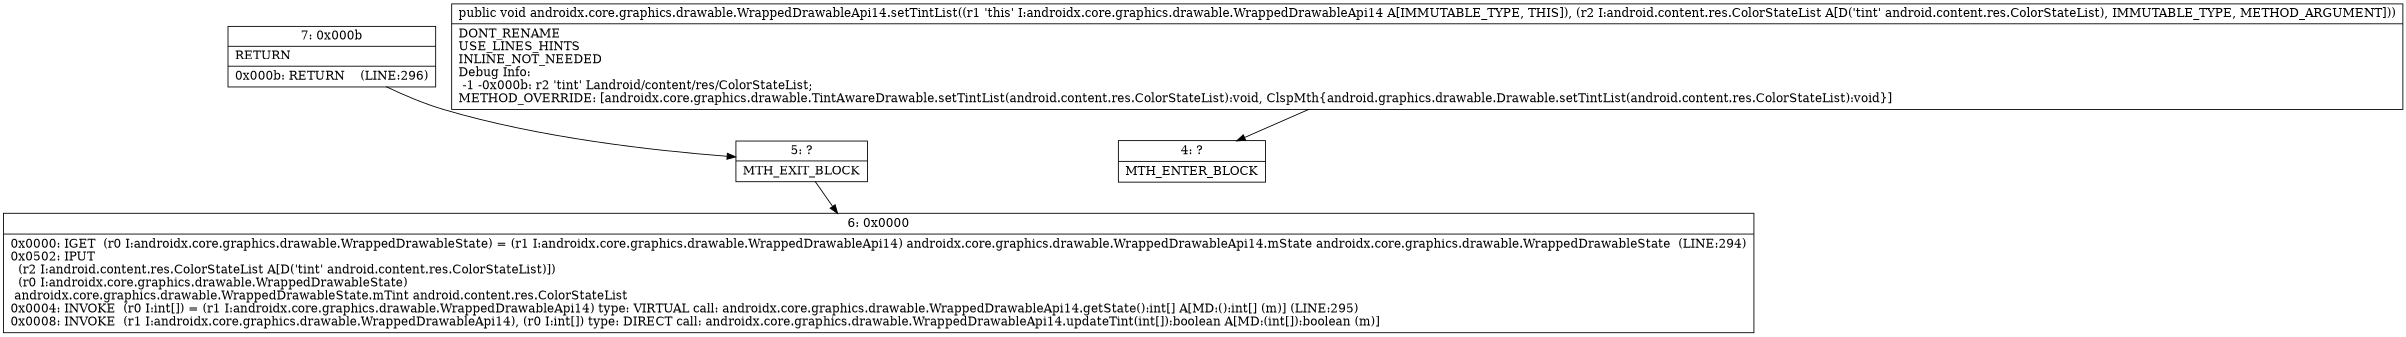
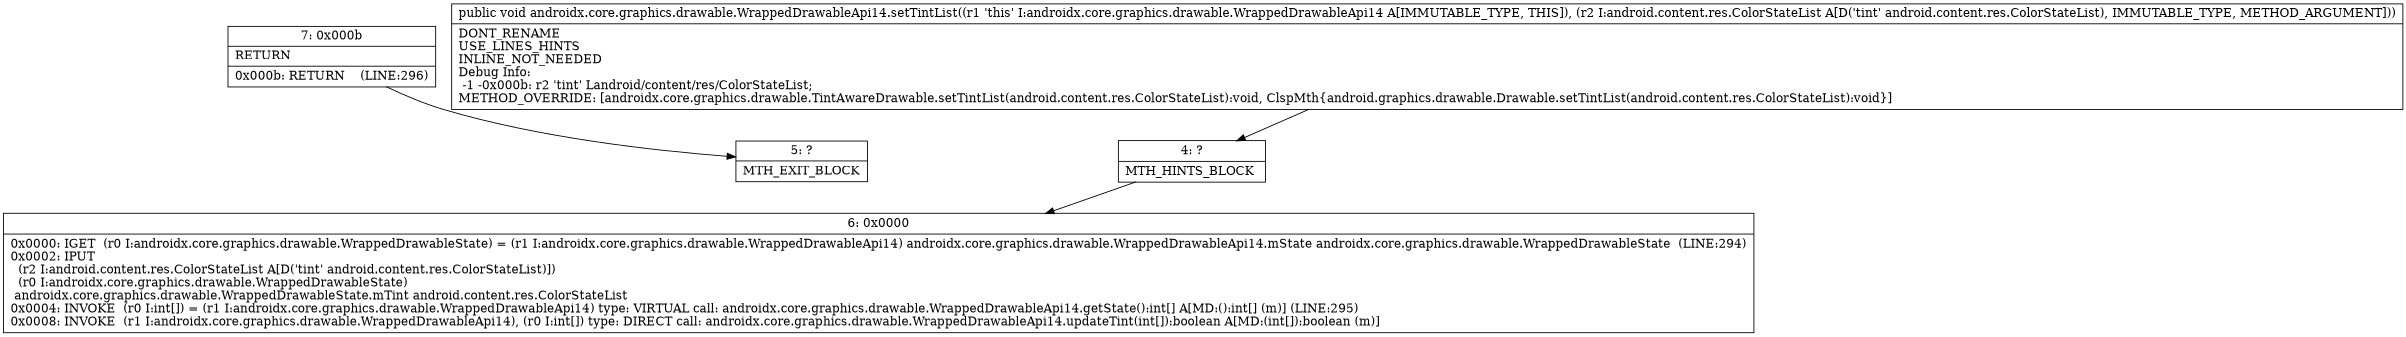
(1192, 171) -> (1190, 171)
(824, 194) -> (1095, 196)
(57, 257) -> (57, 257)
